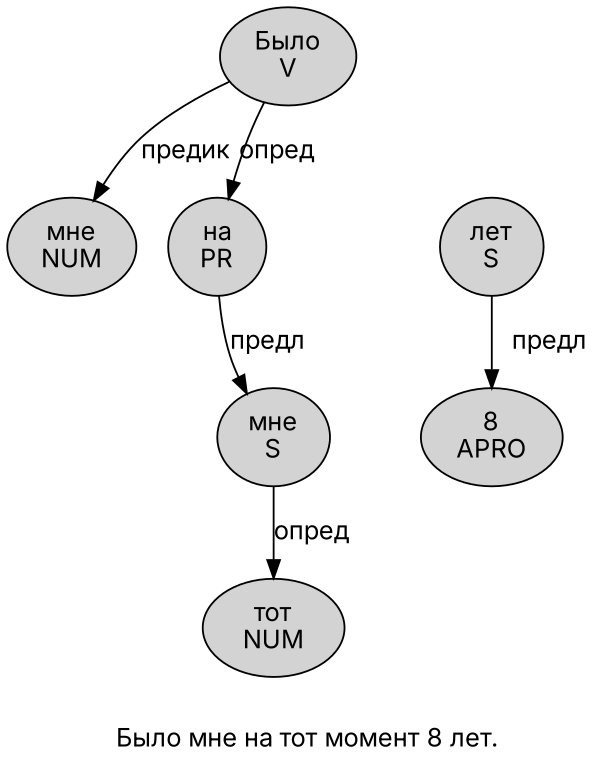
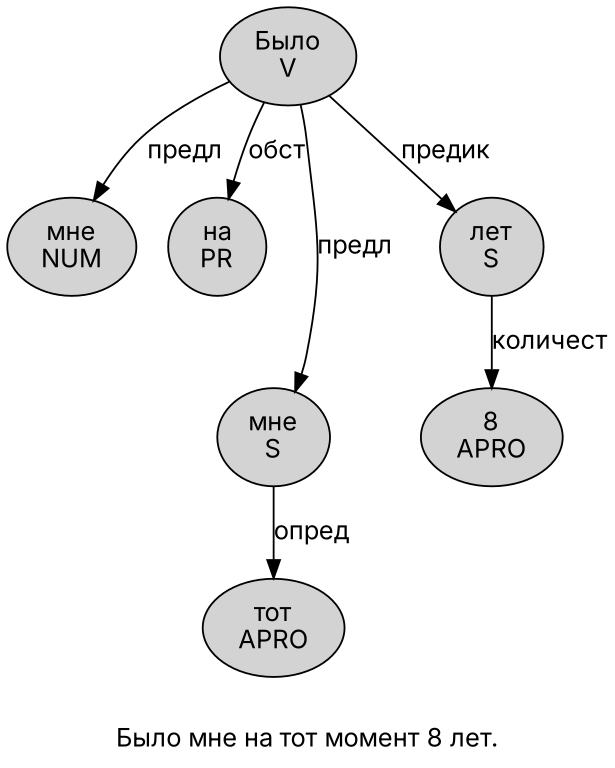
none -> (386, 148)
(185, 152) -> (185, 152)
(277, 152) -> (277, 152)
(225, 338) -> (317, 240)
(550, 342) -> (550, 342)
(274, 628) -> (274, 628)
